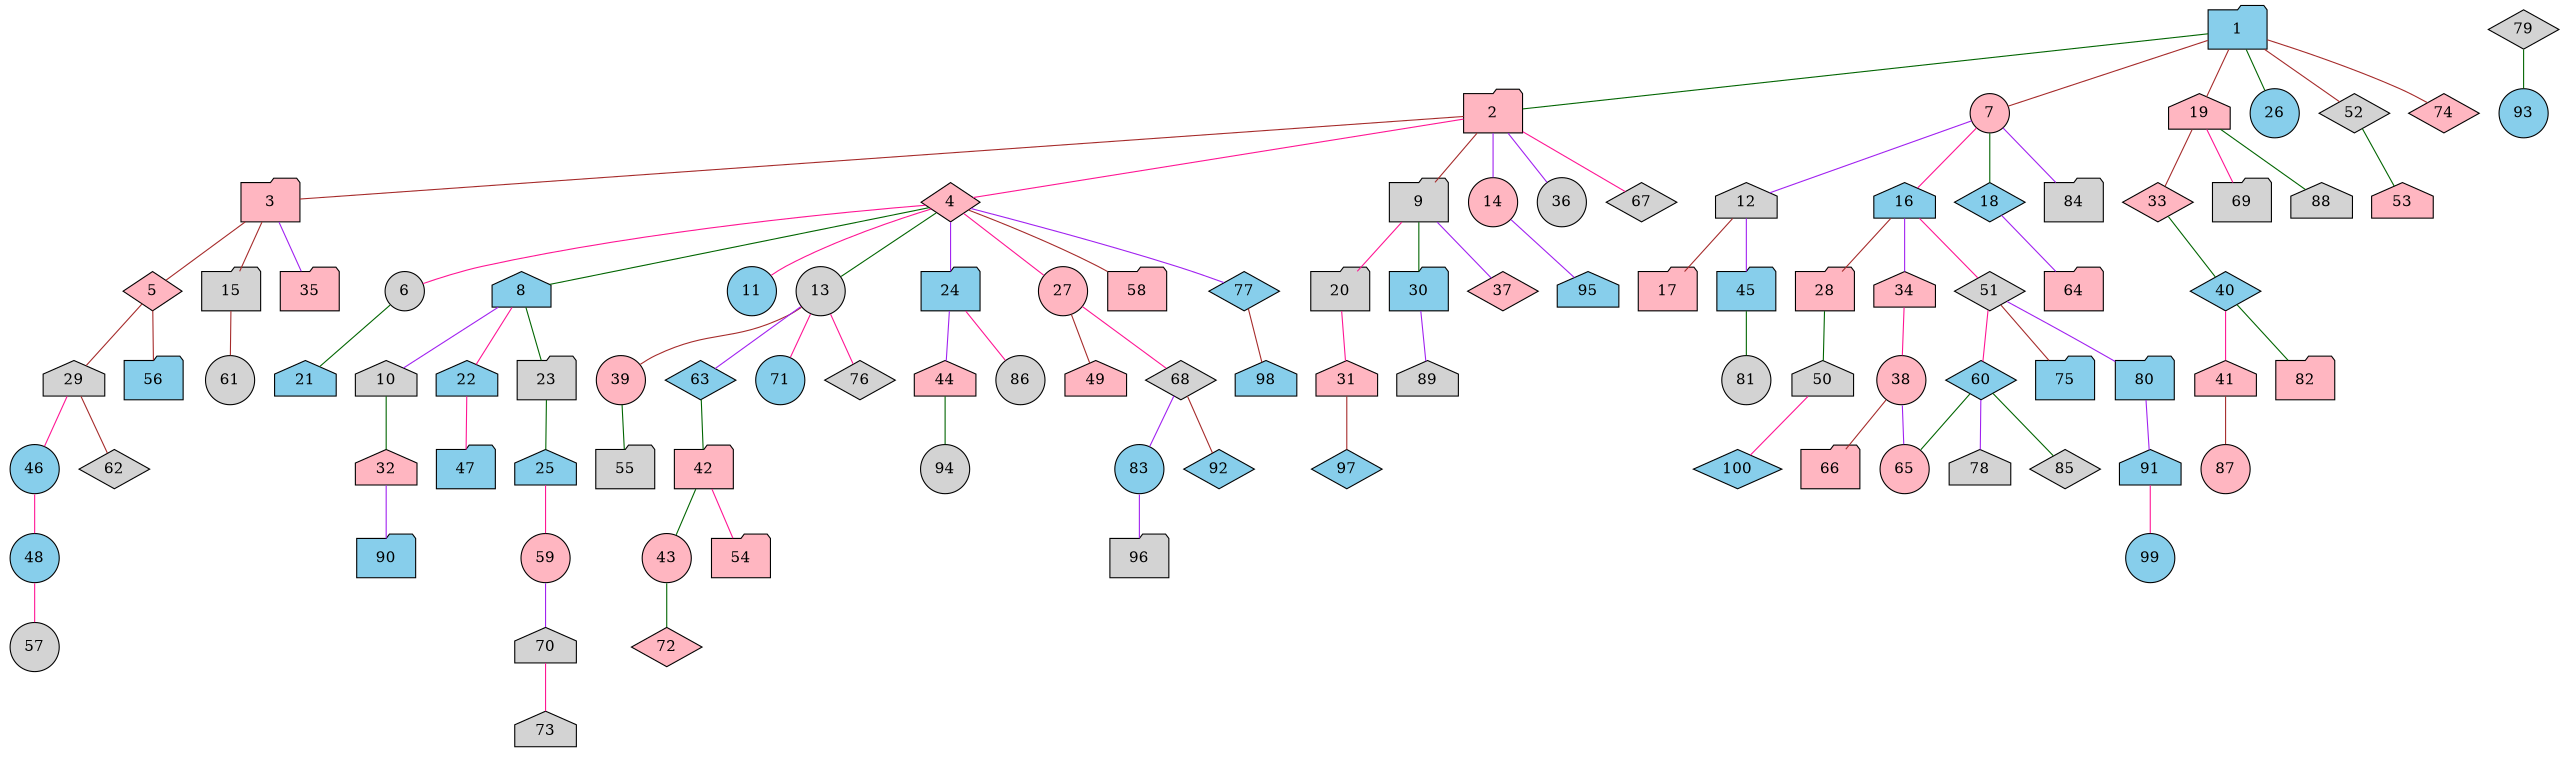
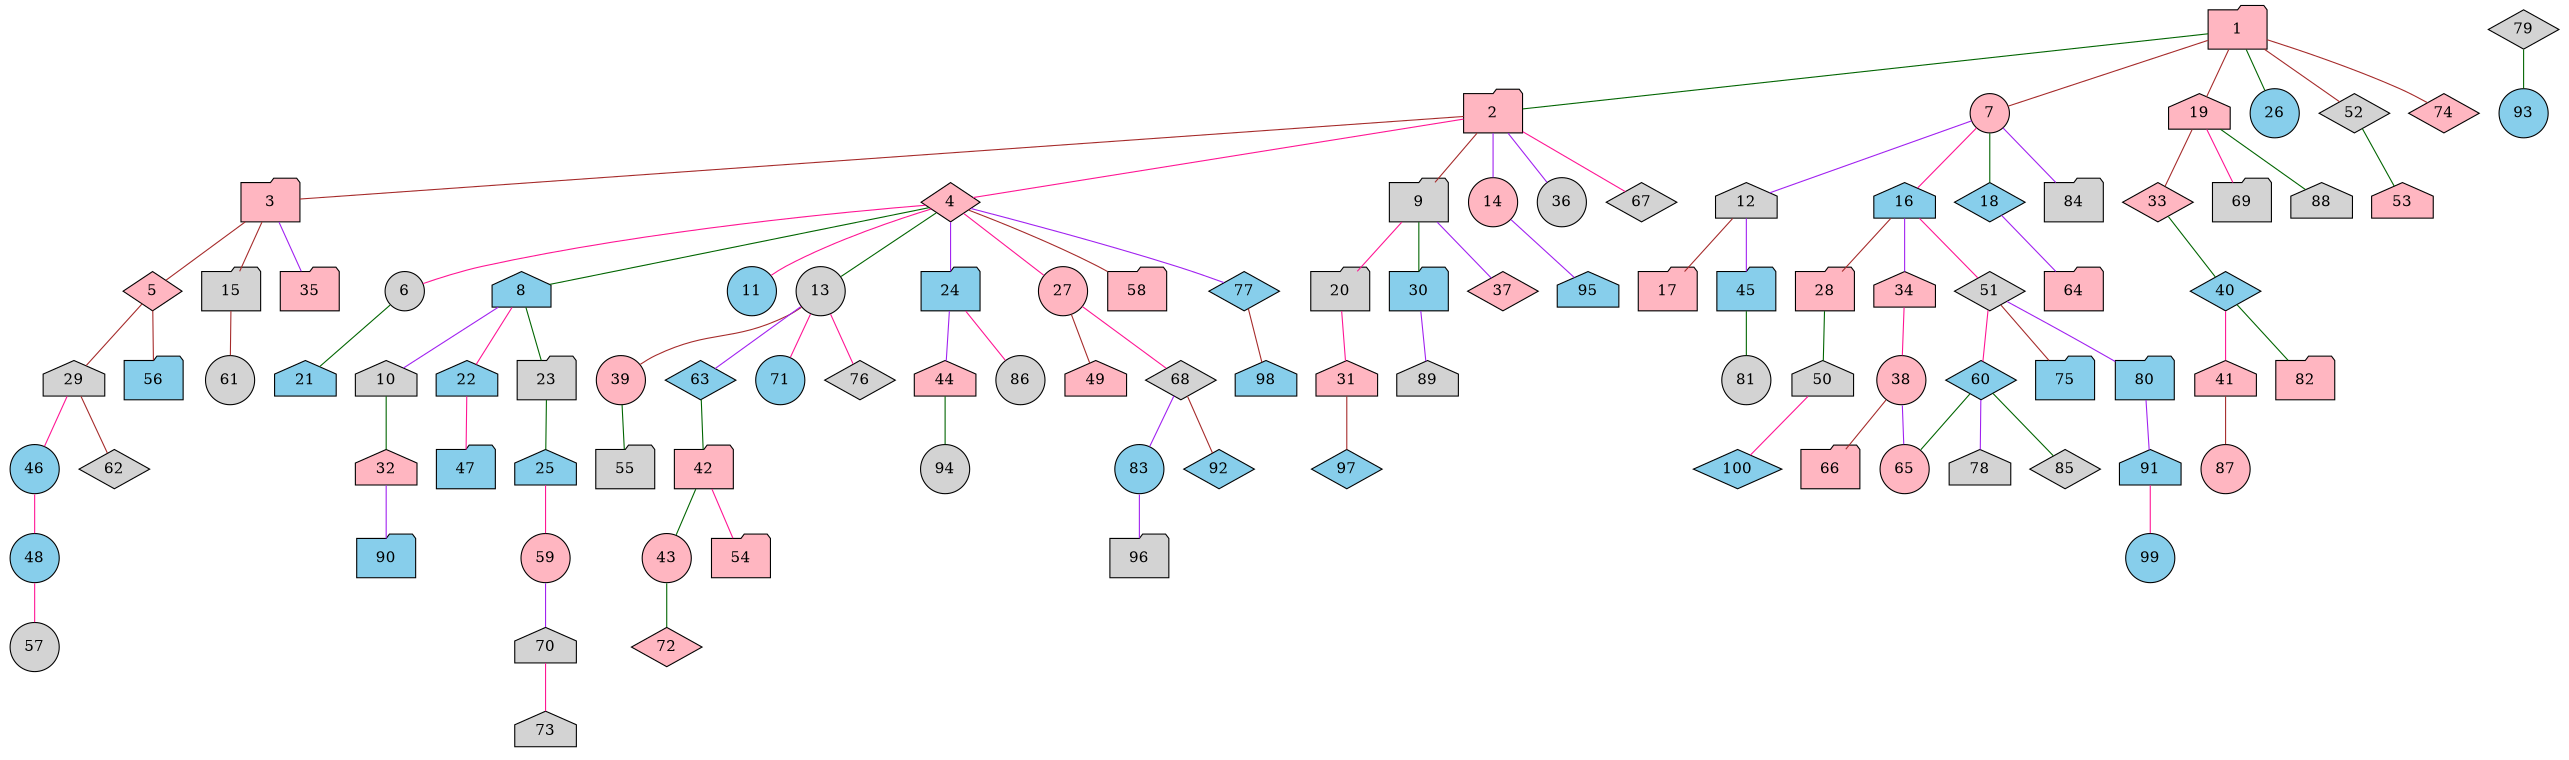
(2238, 29) -> (2238, 29)
